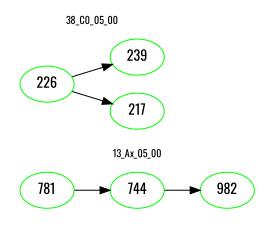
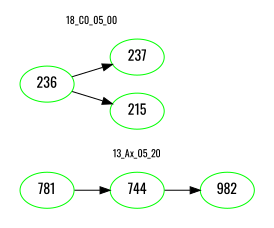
(92, 22) -> (92, 22)
(137, 57) -> (137, 57)
(47, 84) -> (47, 84)
(137, 111) -> (137, 111)
(137, 155) -> (137, 155)
